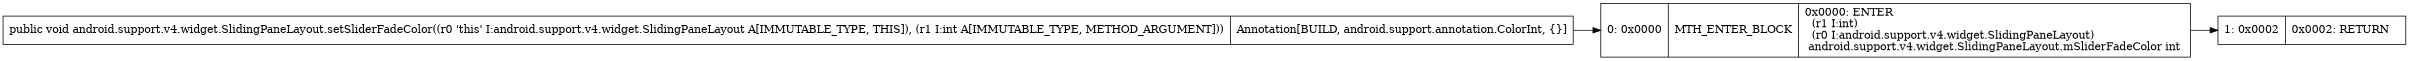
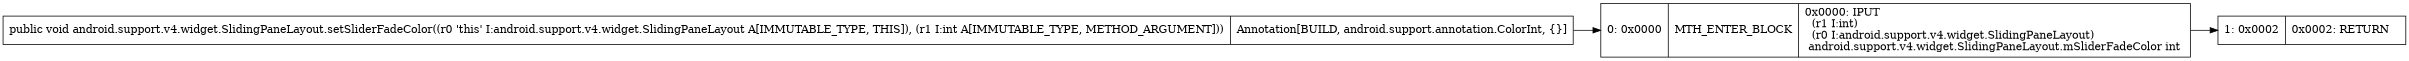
(1852, 13) -> (1846, 13)
